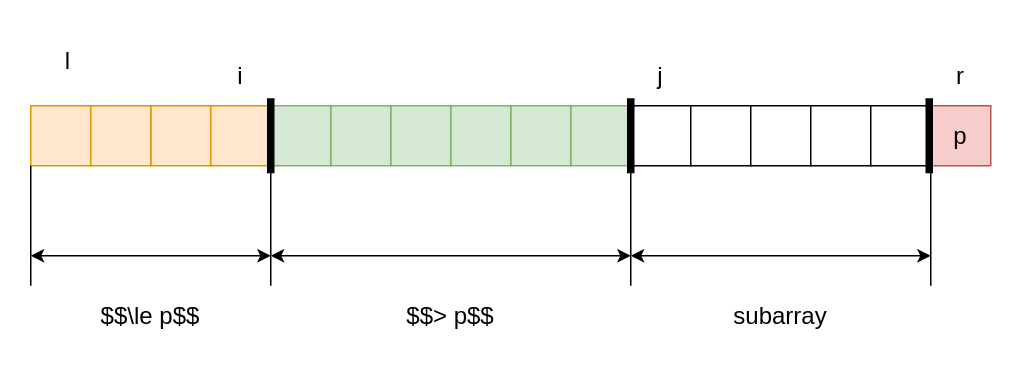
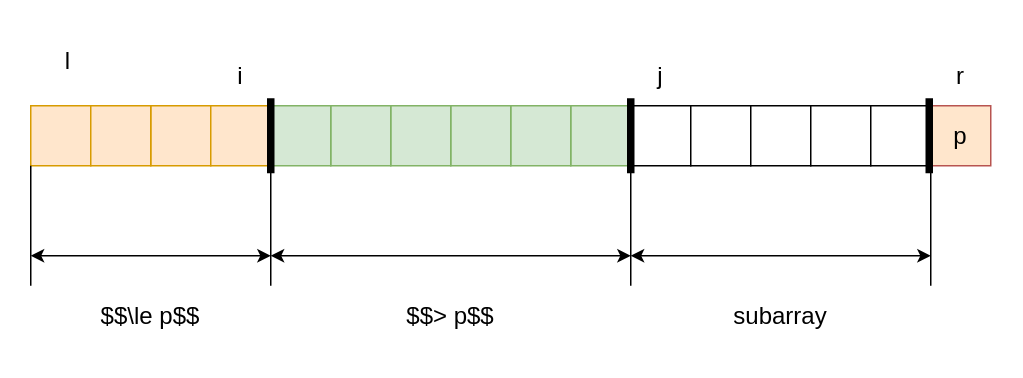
(961, 136) -> (961, 136)
